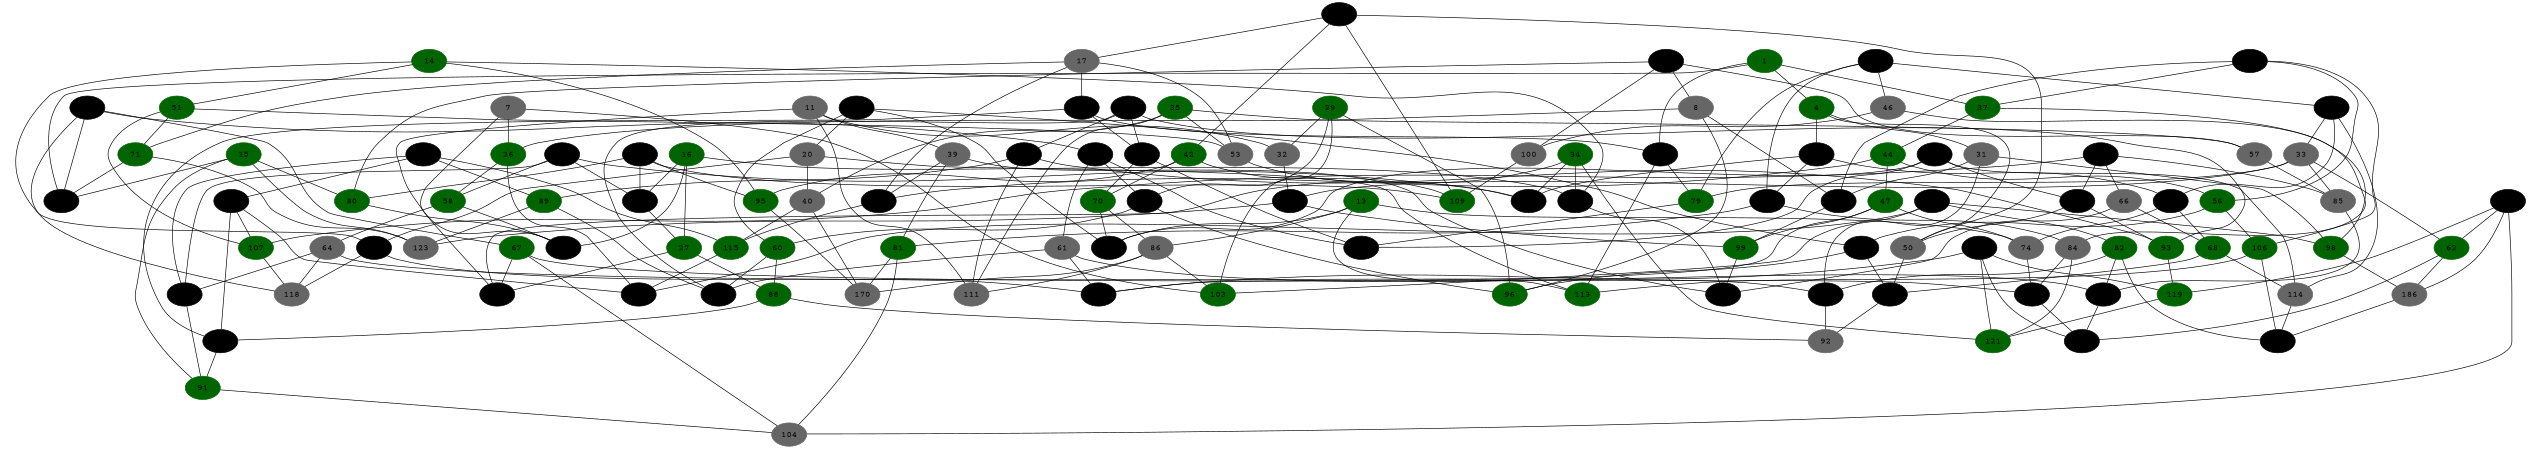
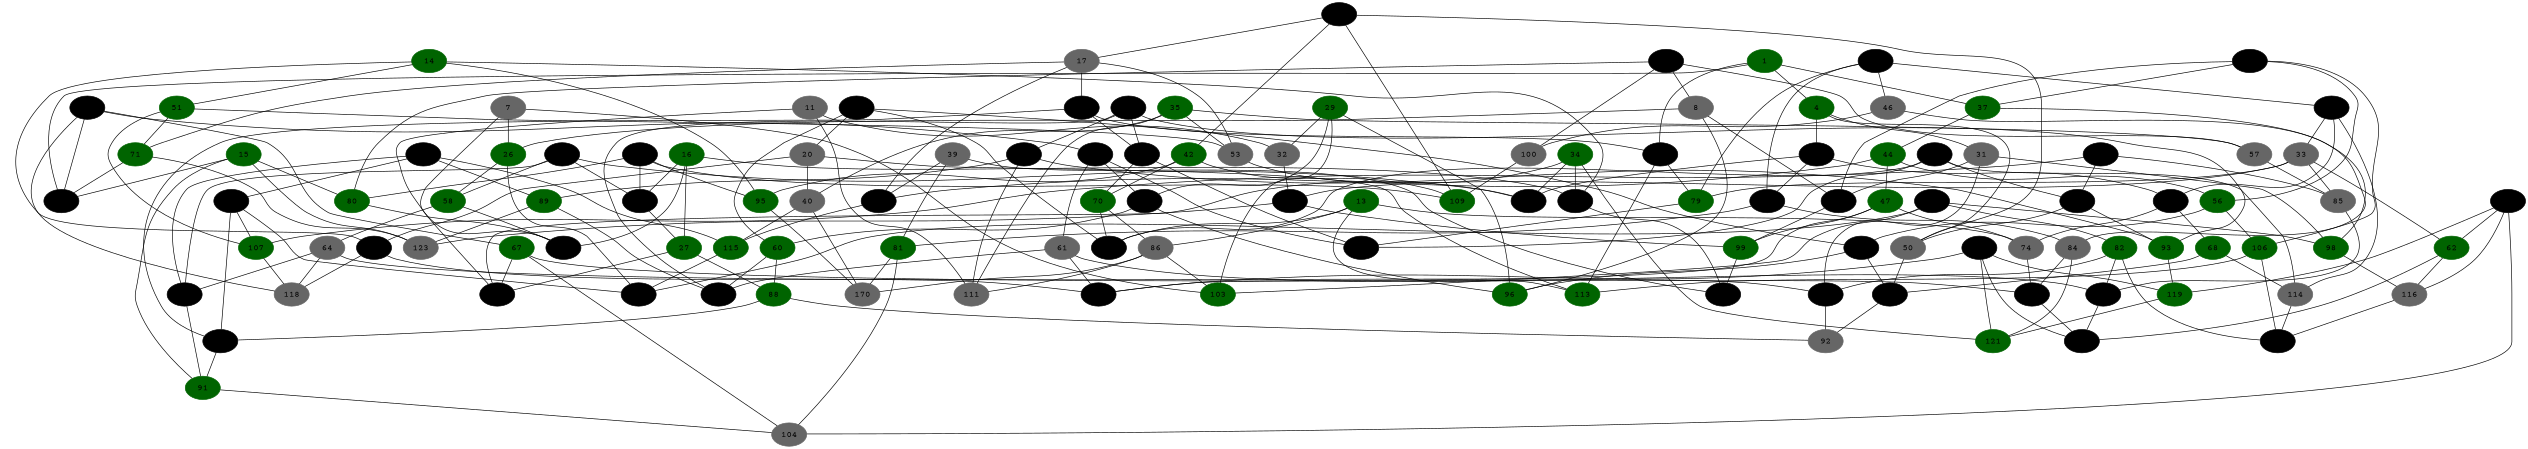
(904, 136) -> none
(2124, 201) -> none
(2409, 294) -> (2409, 294)
